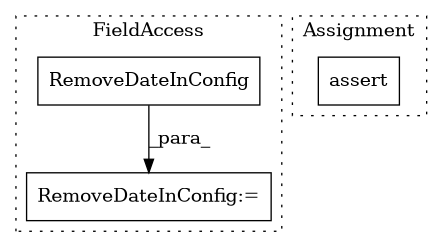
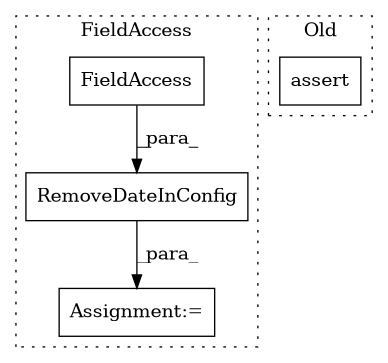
(360, 31) -> (320, 31)
none -> (137, 81)
(149, 197) -> (137, 312)
